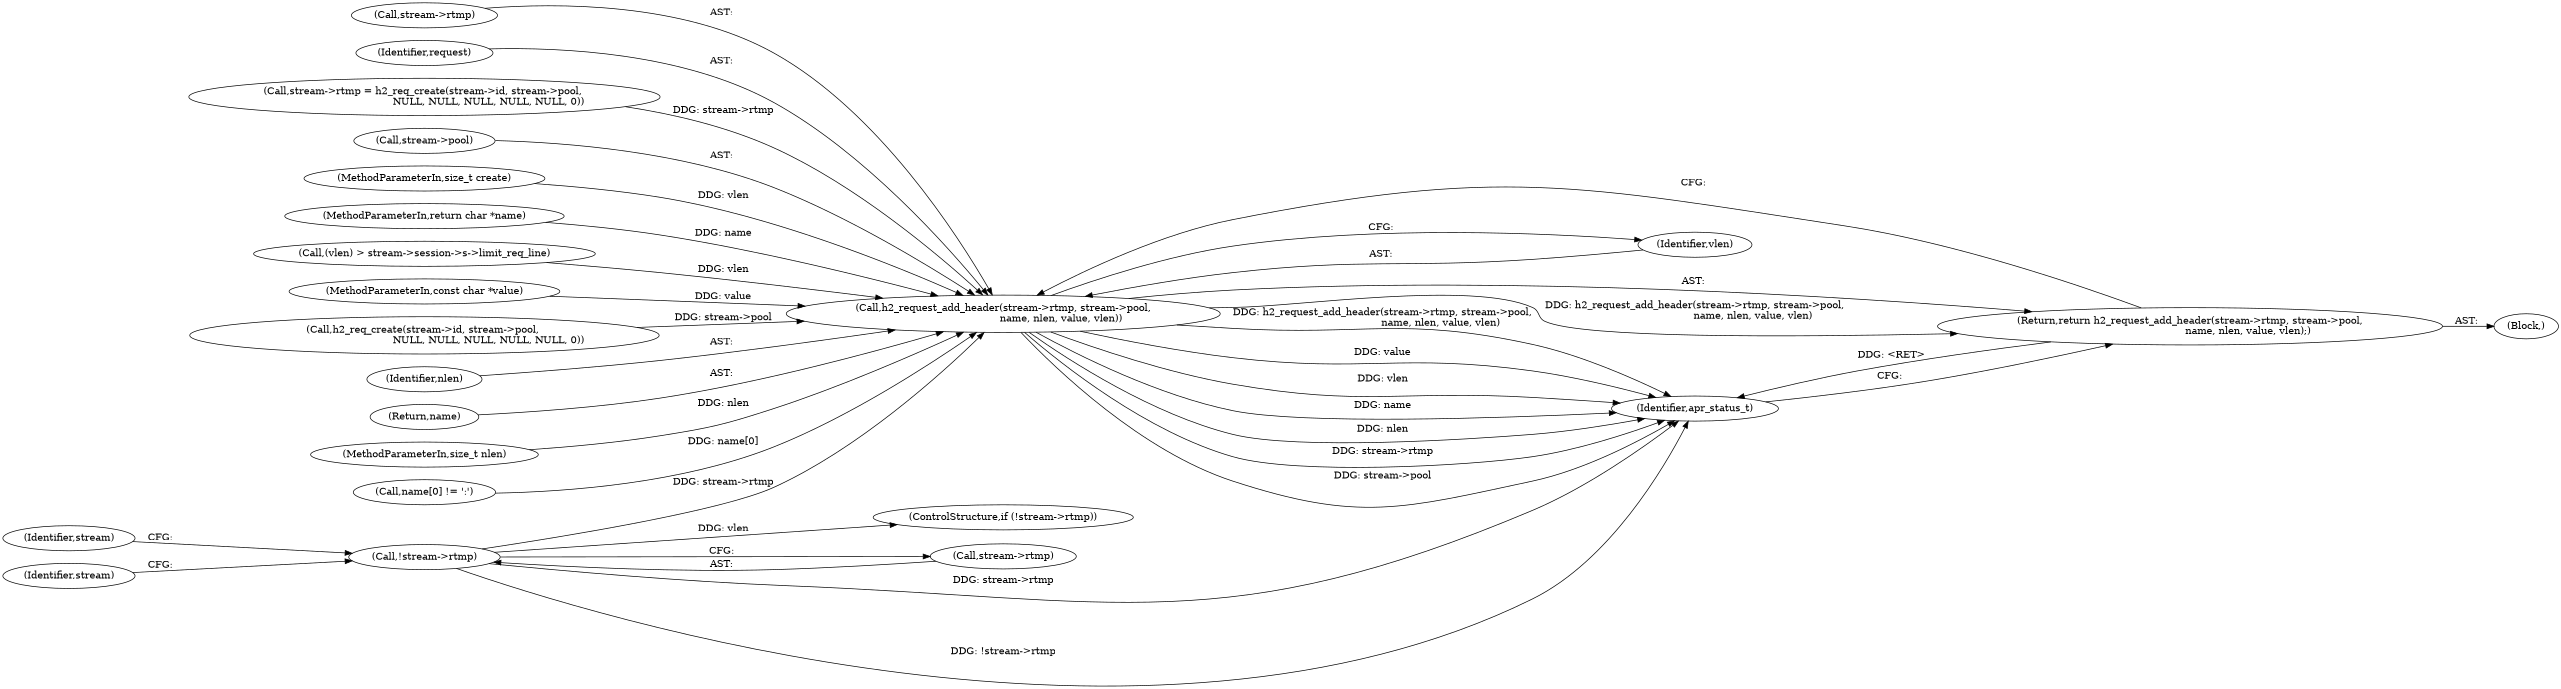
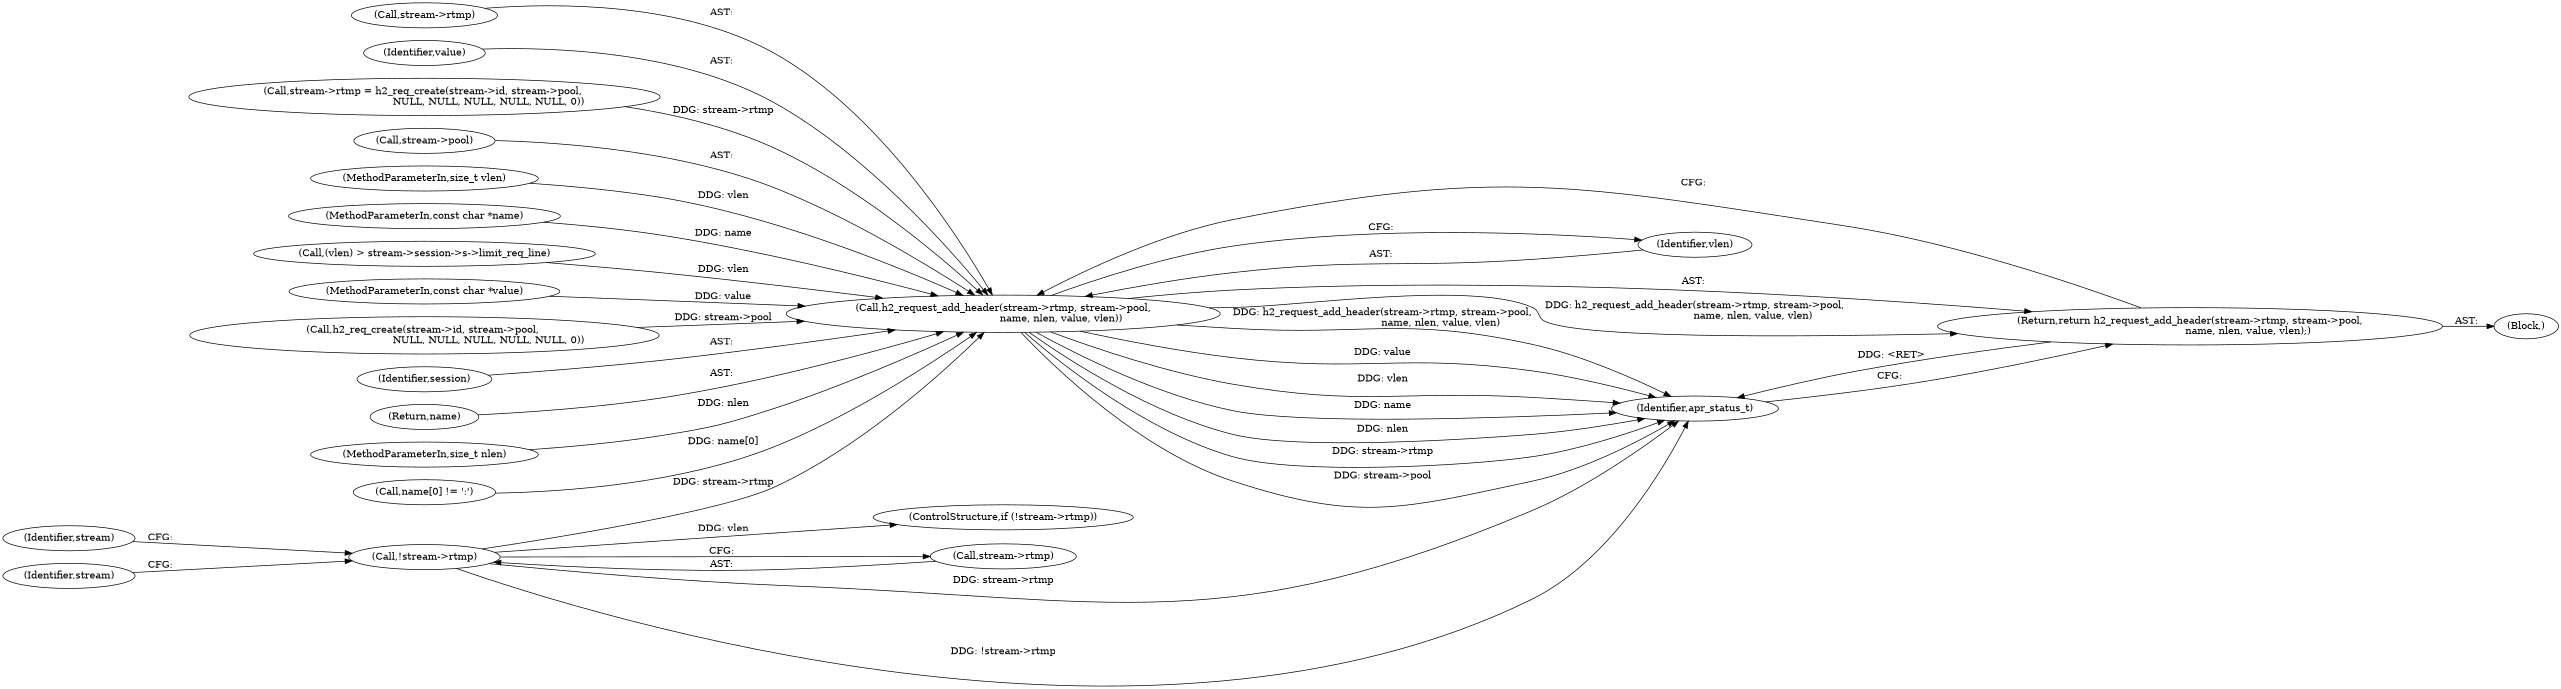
(424, 53) -> (424, 53)
(424, 178) -> (424, 178)
(424, 216) -> (424, 216)
(424, 379) -> (424, 379)
